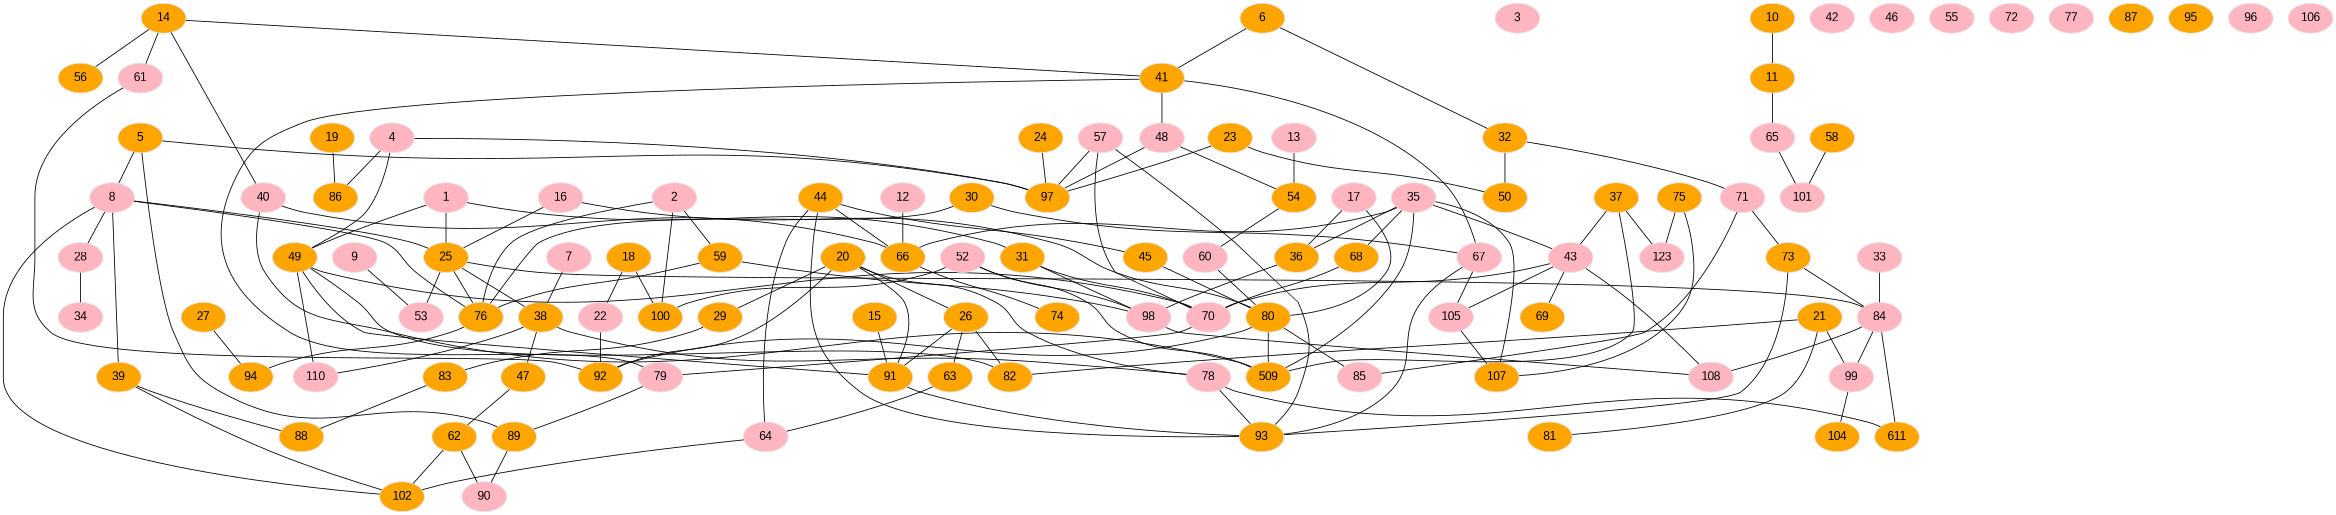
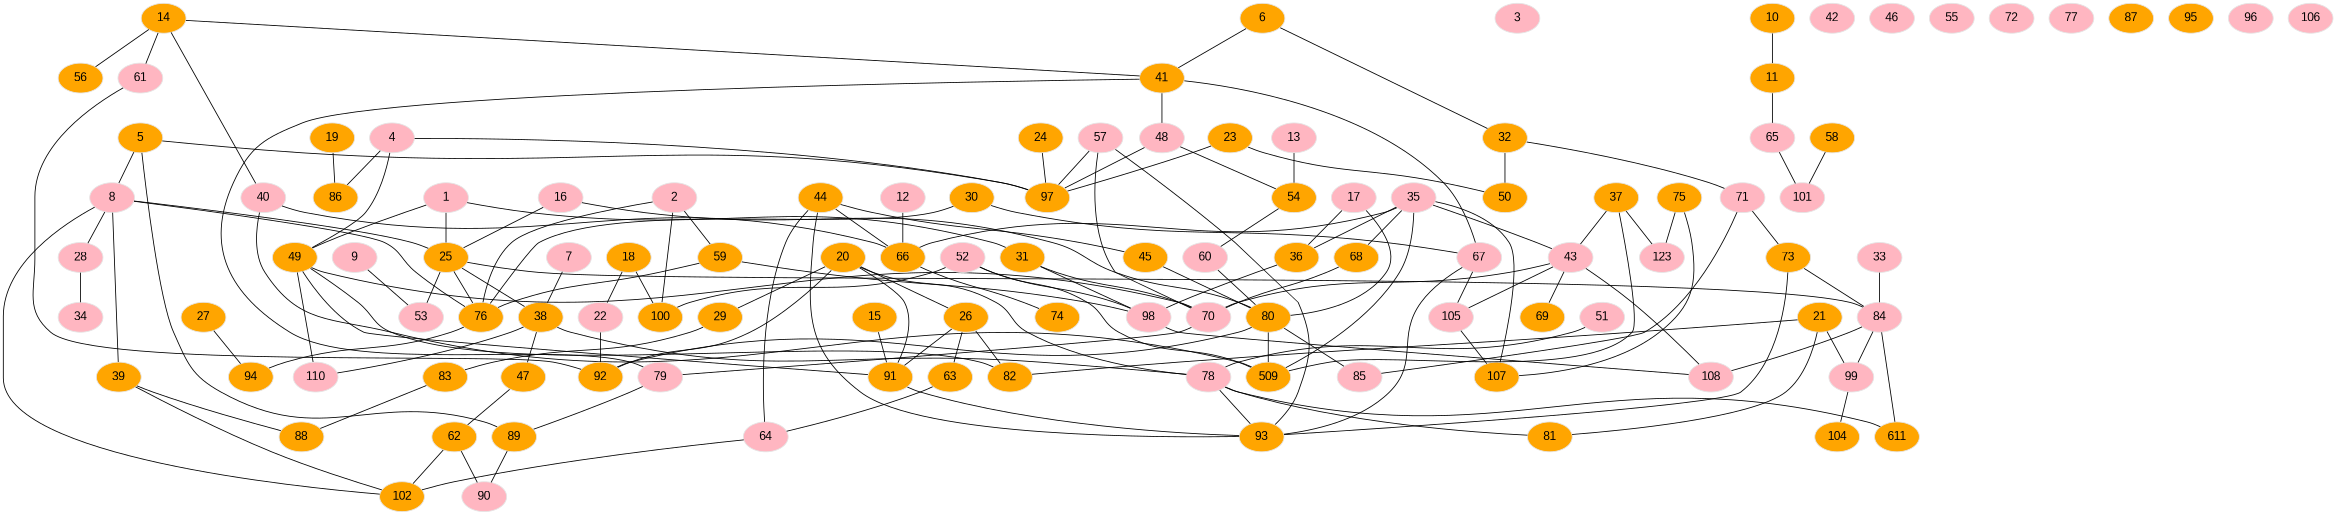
none -> (1602, 317)
none -> (1375, 421)
